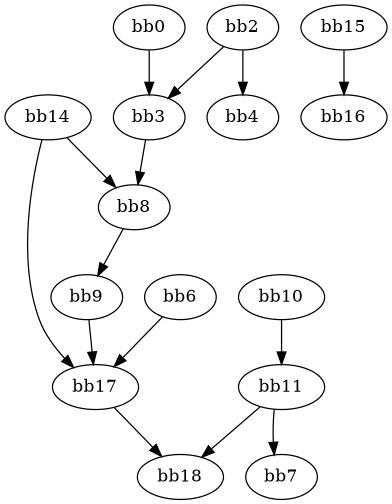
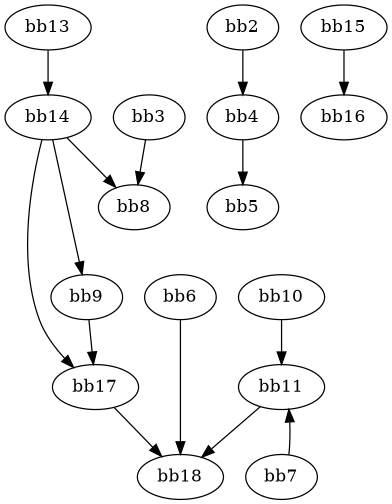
none -> (48, 27)
(149, 27) -> none
(200, 68) -> none
none -> (243, 207)
(114, 247) -> (66, 201)
(143, 337) -> (180, 381)
(273, 426) -> (290, 439)
